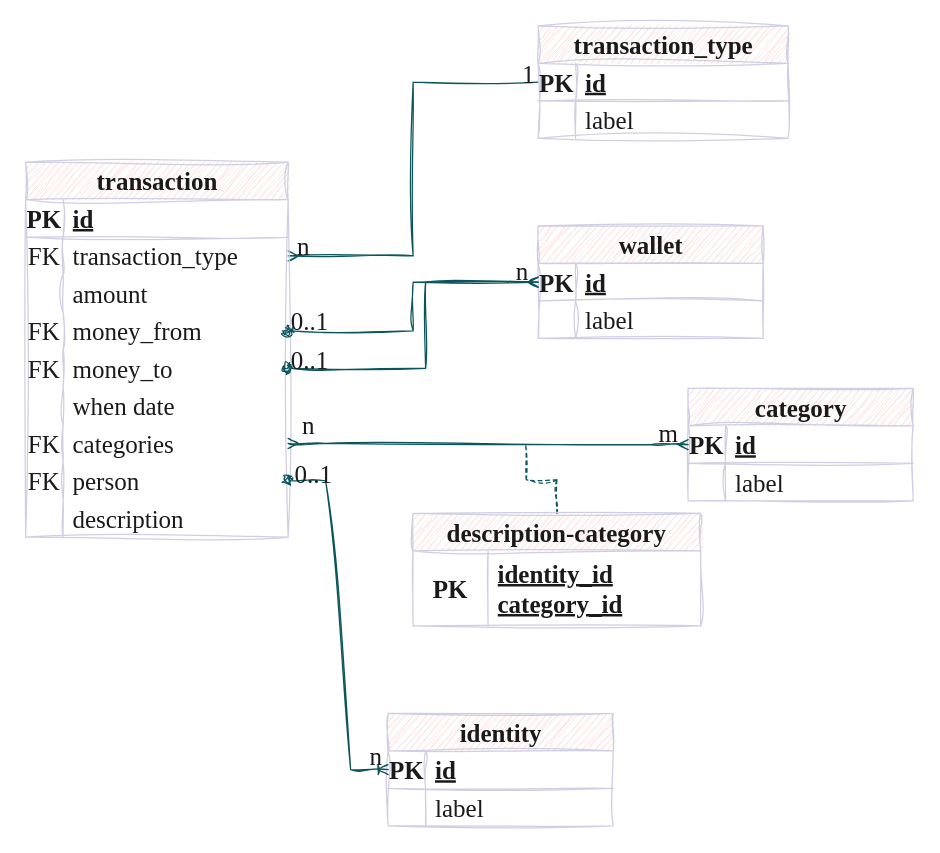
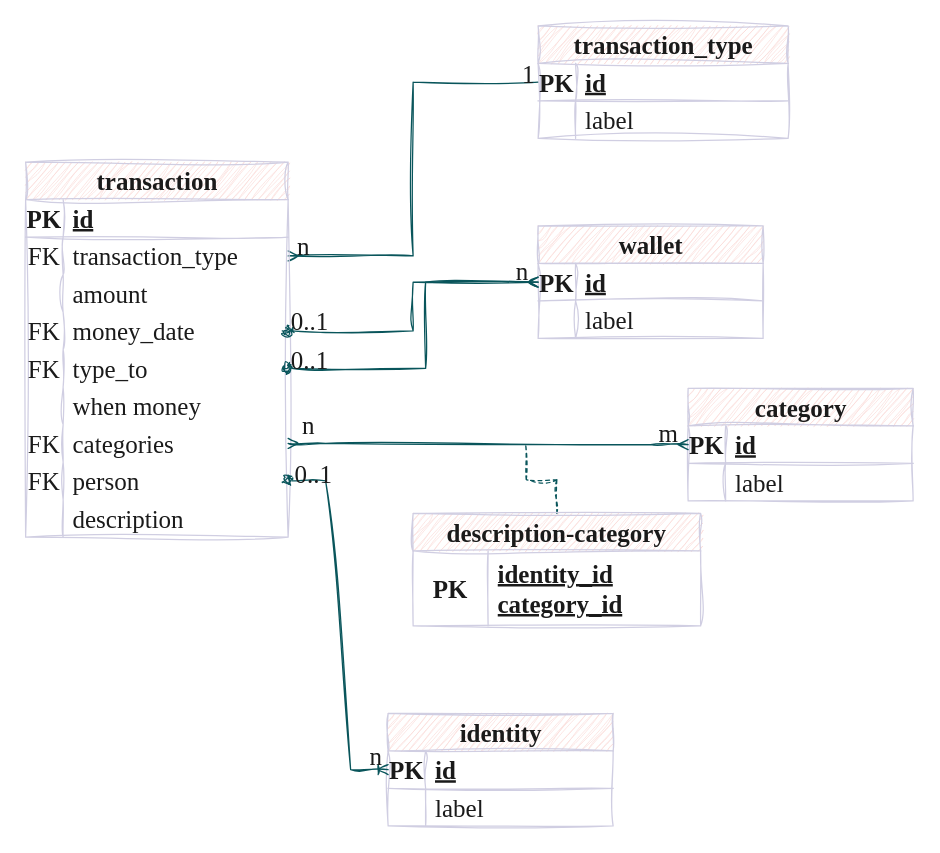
(143, 331) -> (143, 331)
(129, 368) -> (122, 368)
(133, 406) -> (140, 406)
